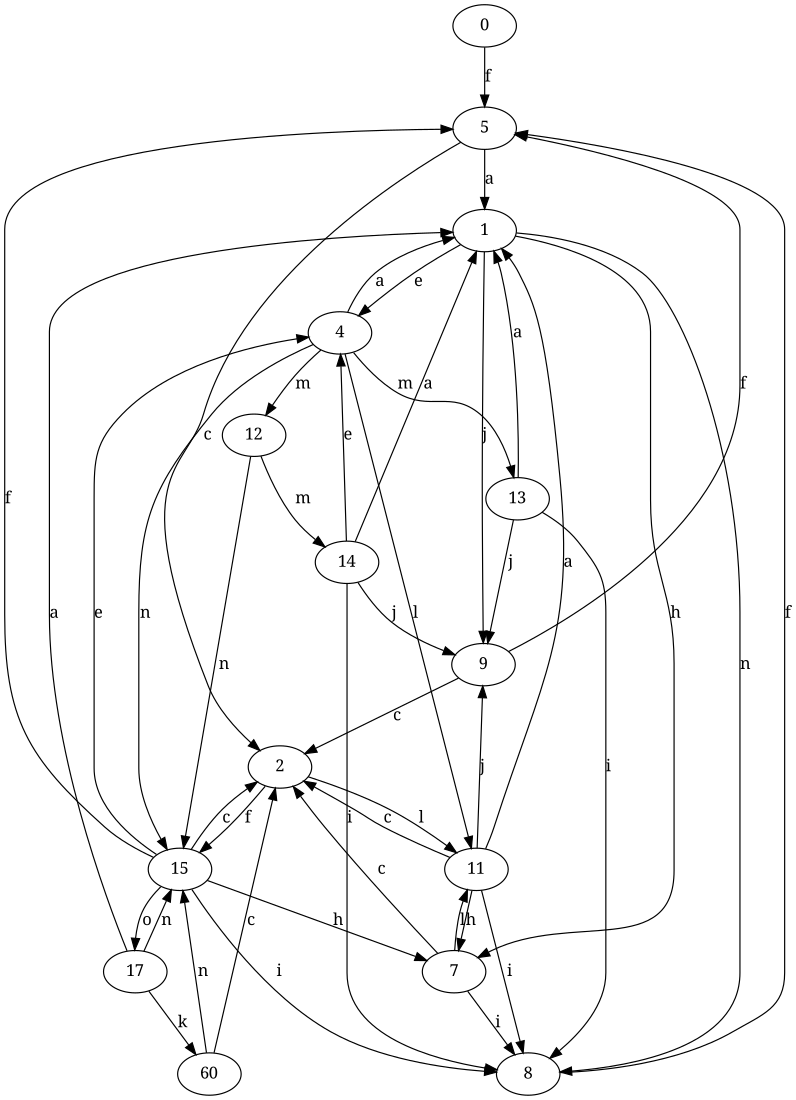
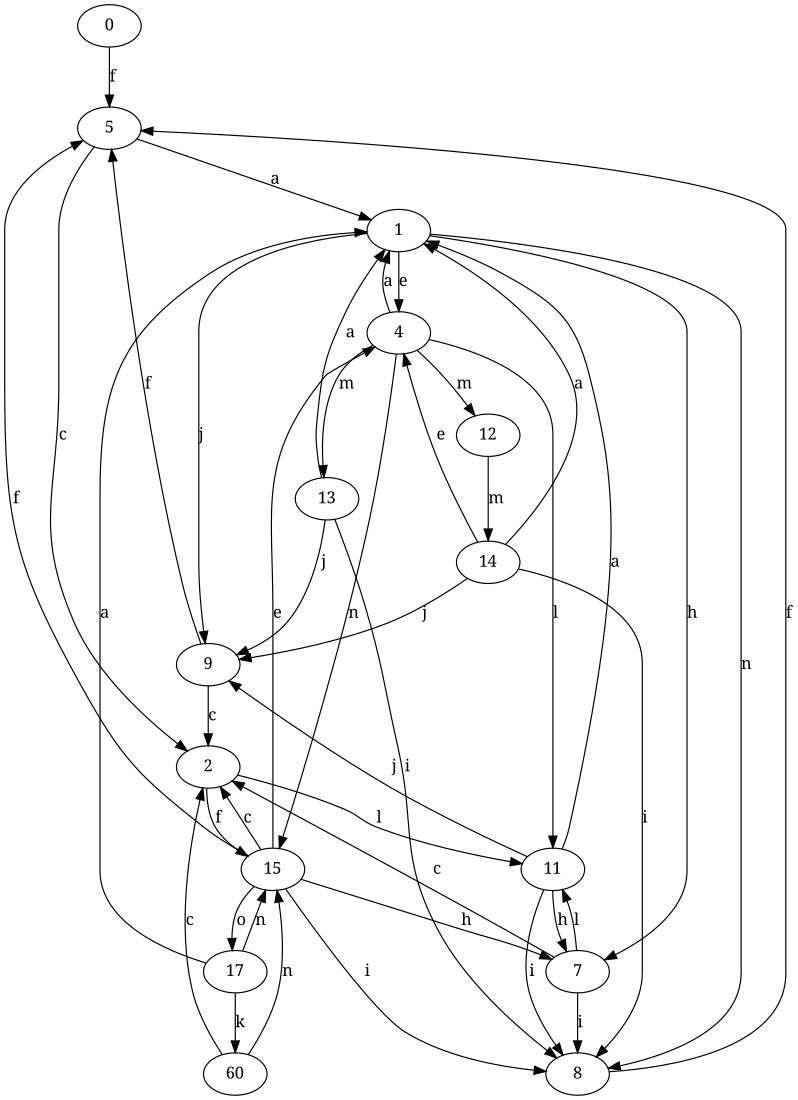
(218, 646) -> none
(380, 825) -> none
